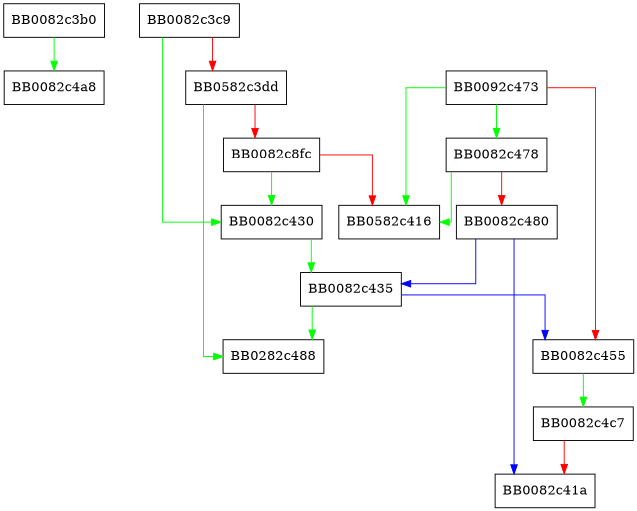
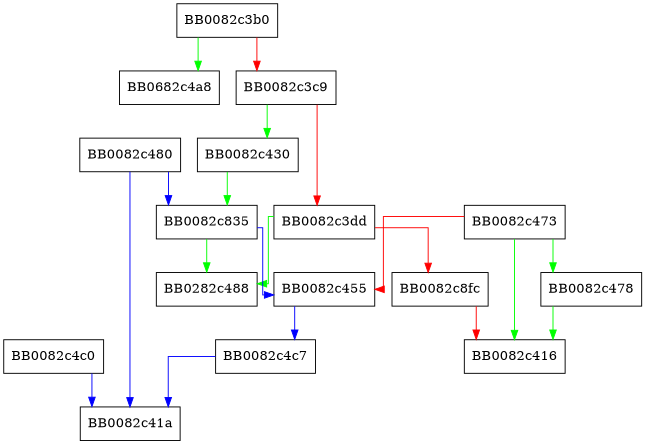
none -> (257, 49)
(54, 88) -> (169, 88)
(236, 88) -> (324, 222)
(497, 88) -> (515, 222)
(272, 184) -> none
(502, 184) -> none
(389, 222) -> (515, 357)
(351, 289) -> (207, 222)
none -> (54, 357)
(583, 385) -> (295, 318)
(564, 453) -> (171, 357)
